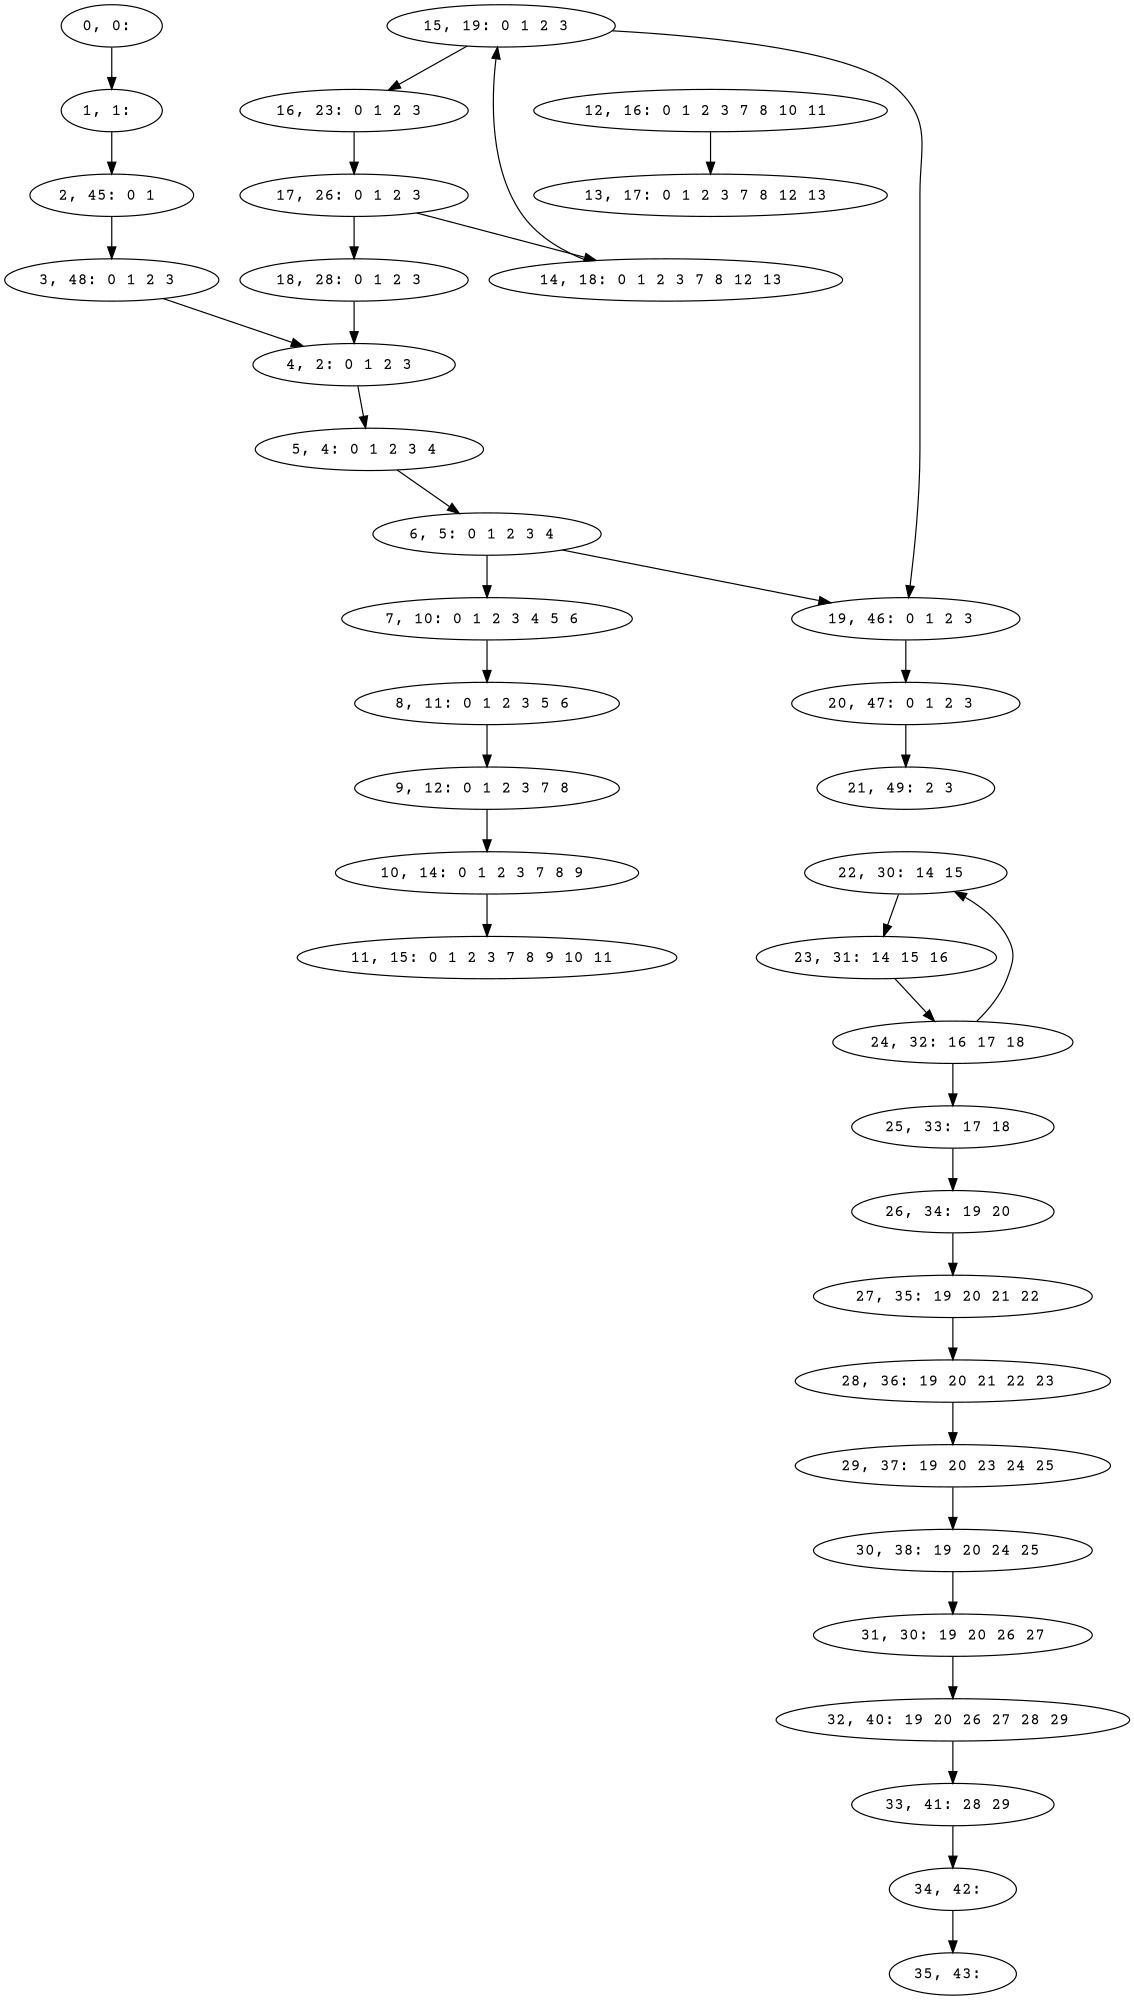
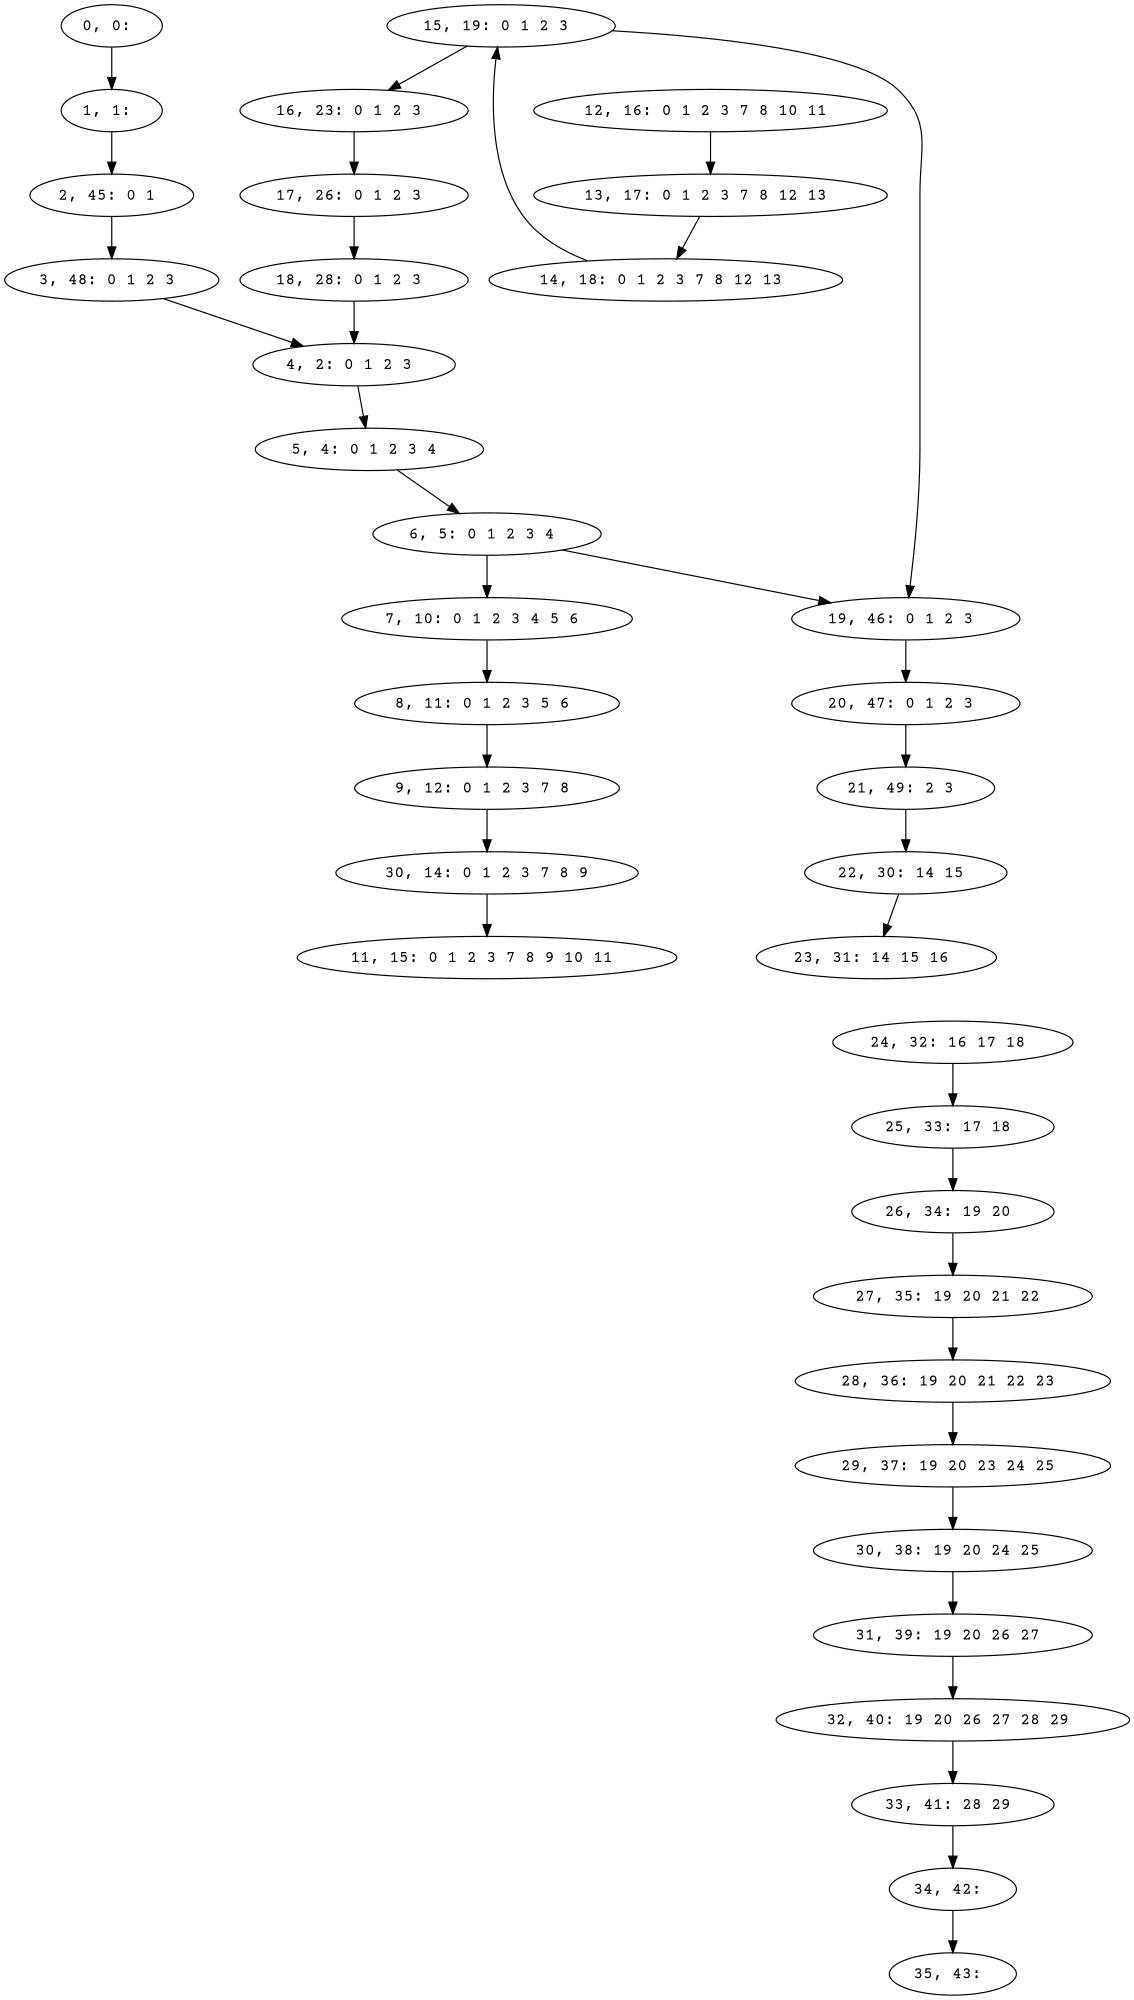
(501, 235) -> (691, 233)
(487, 873) -> (487, 873)
(1013, 955) -> (906, 825)
(911, 996) -> none
(953, 1635) -> (953, 1635)
